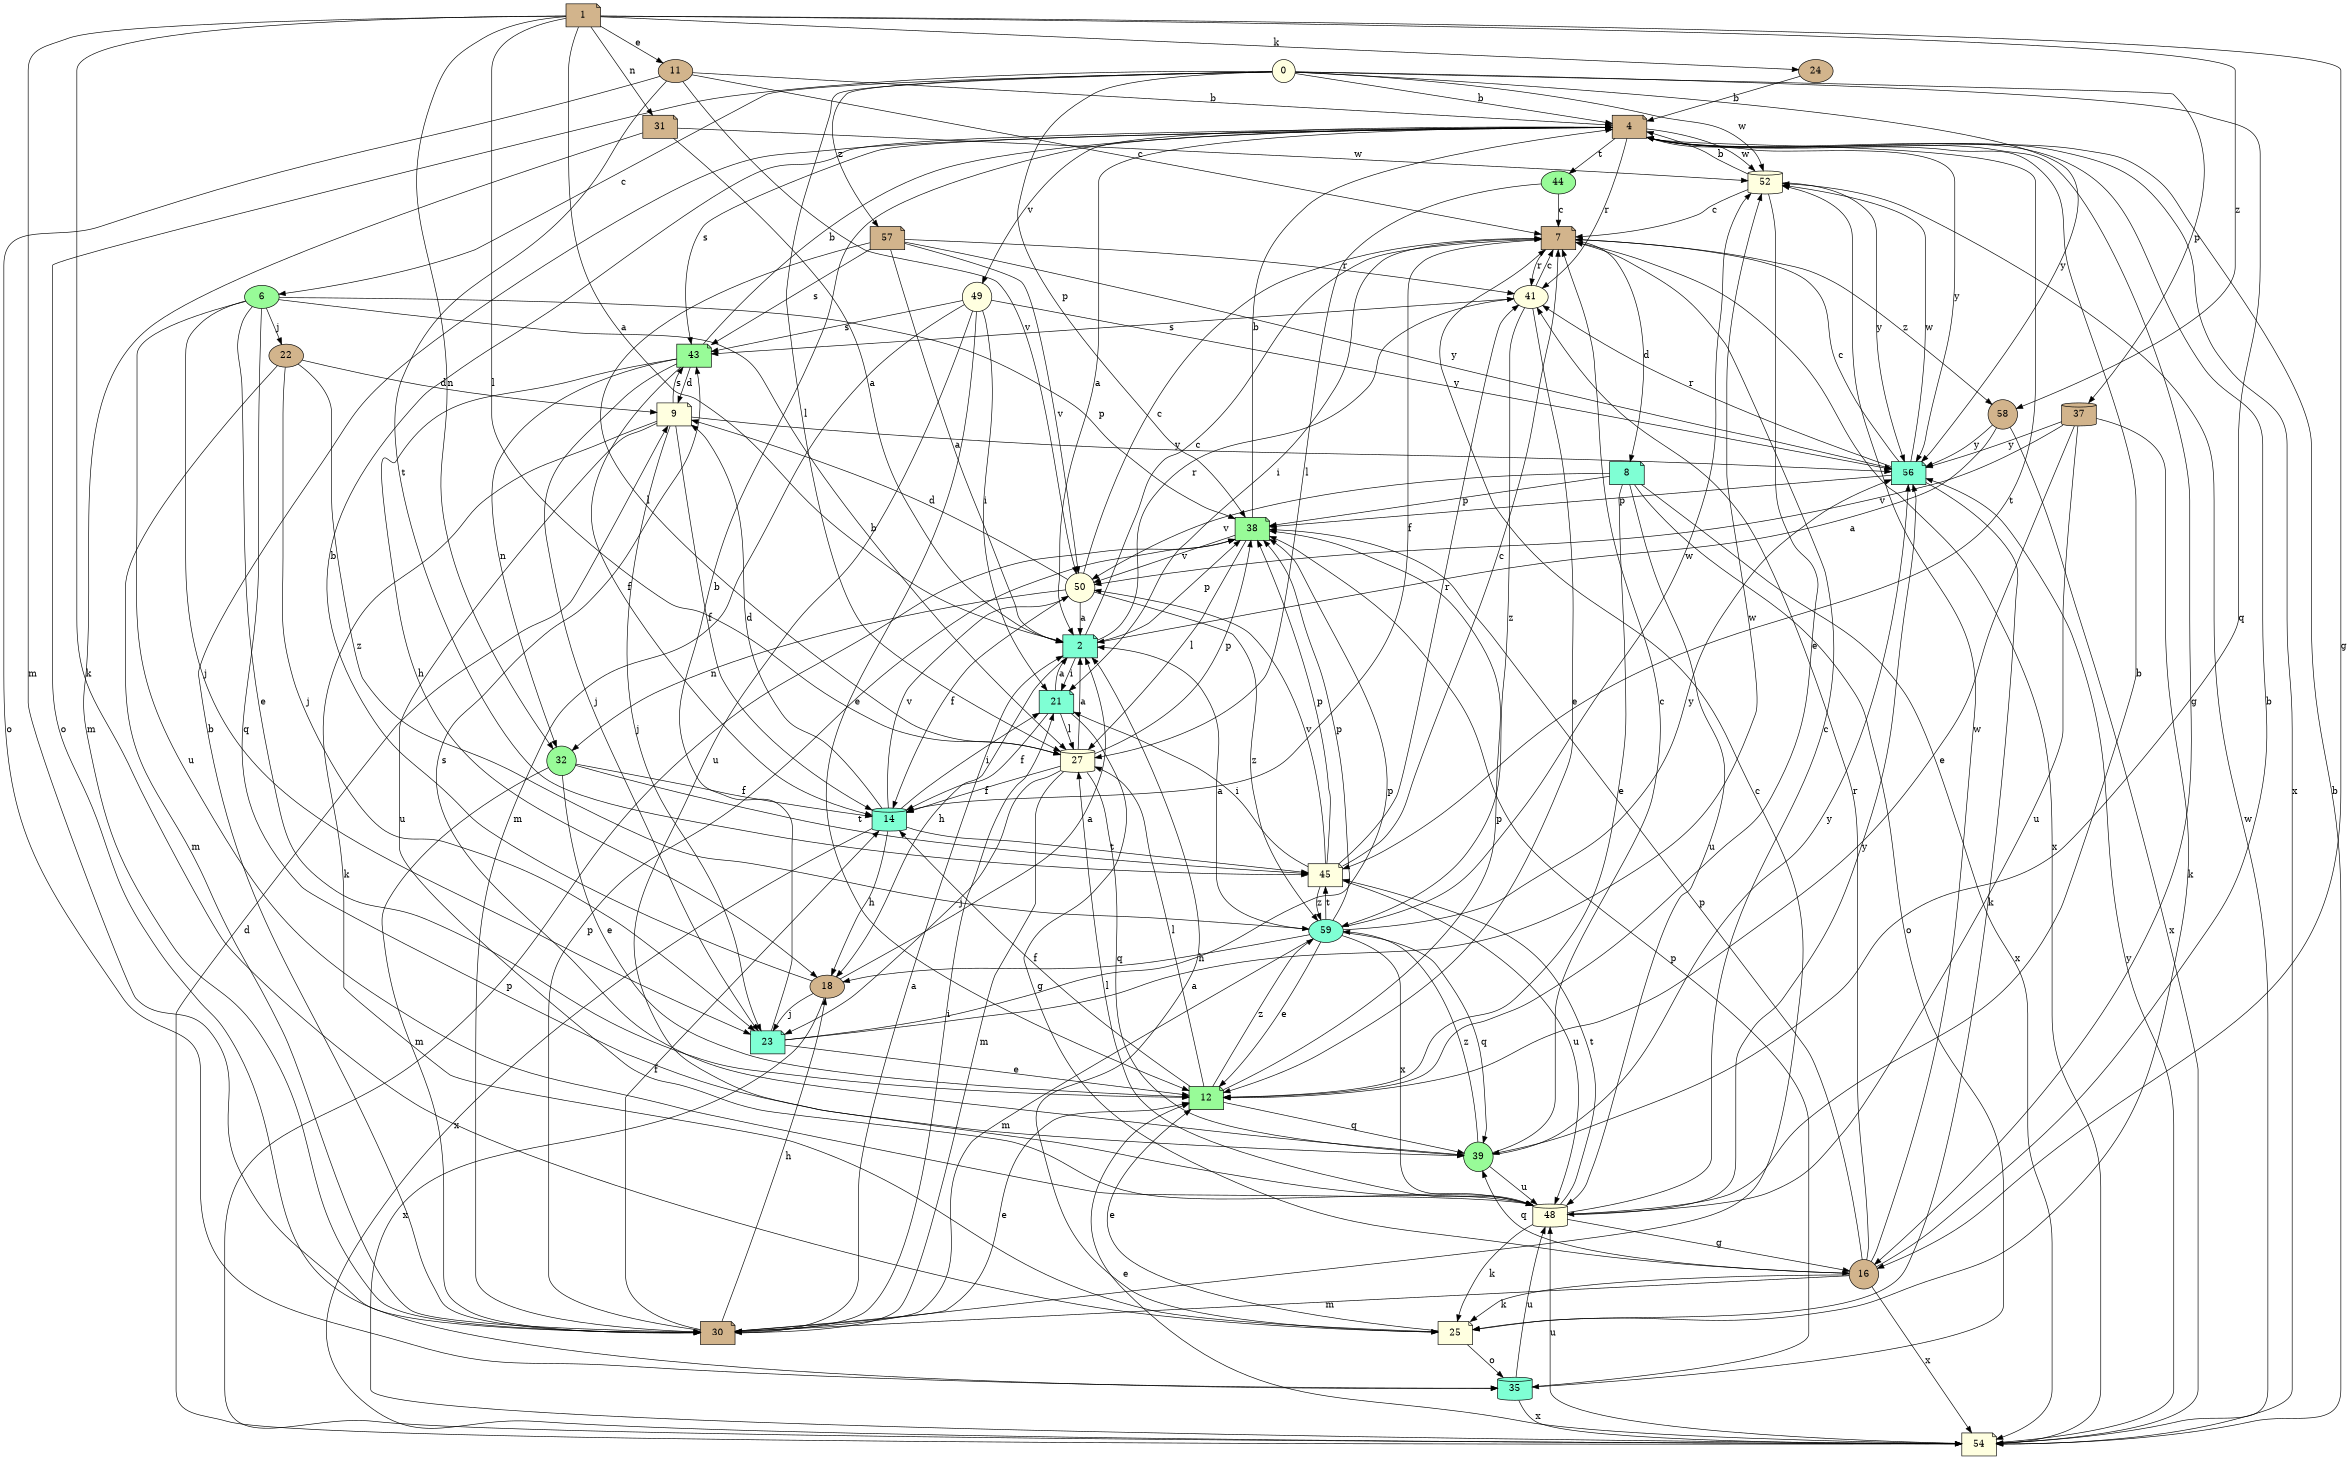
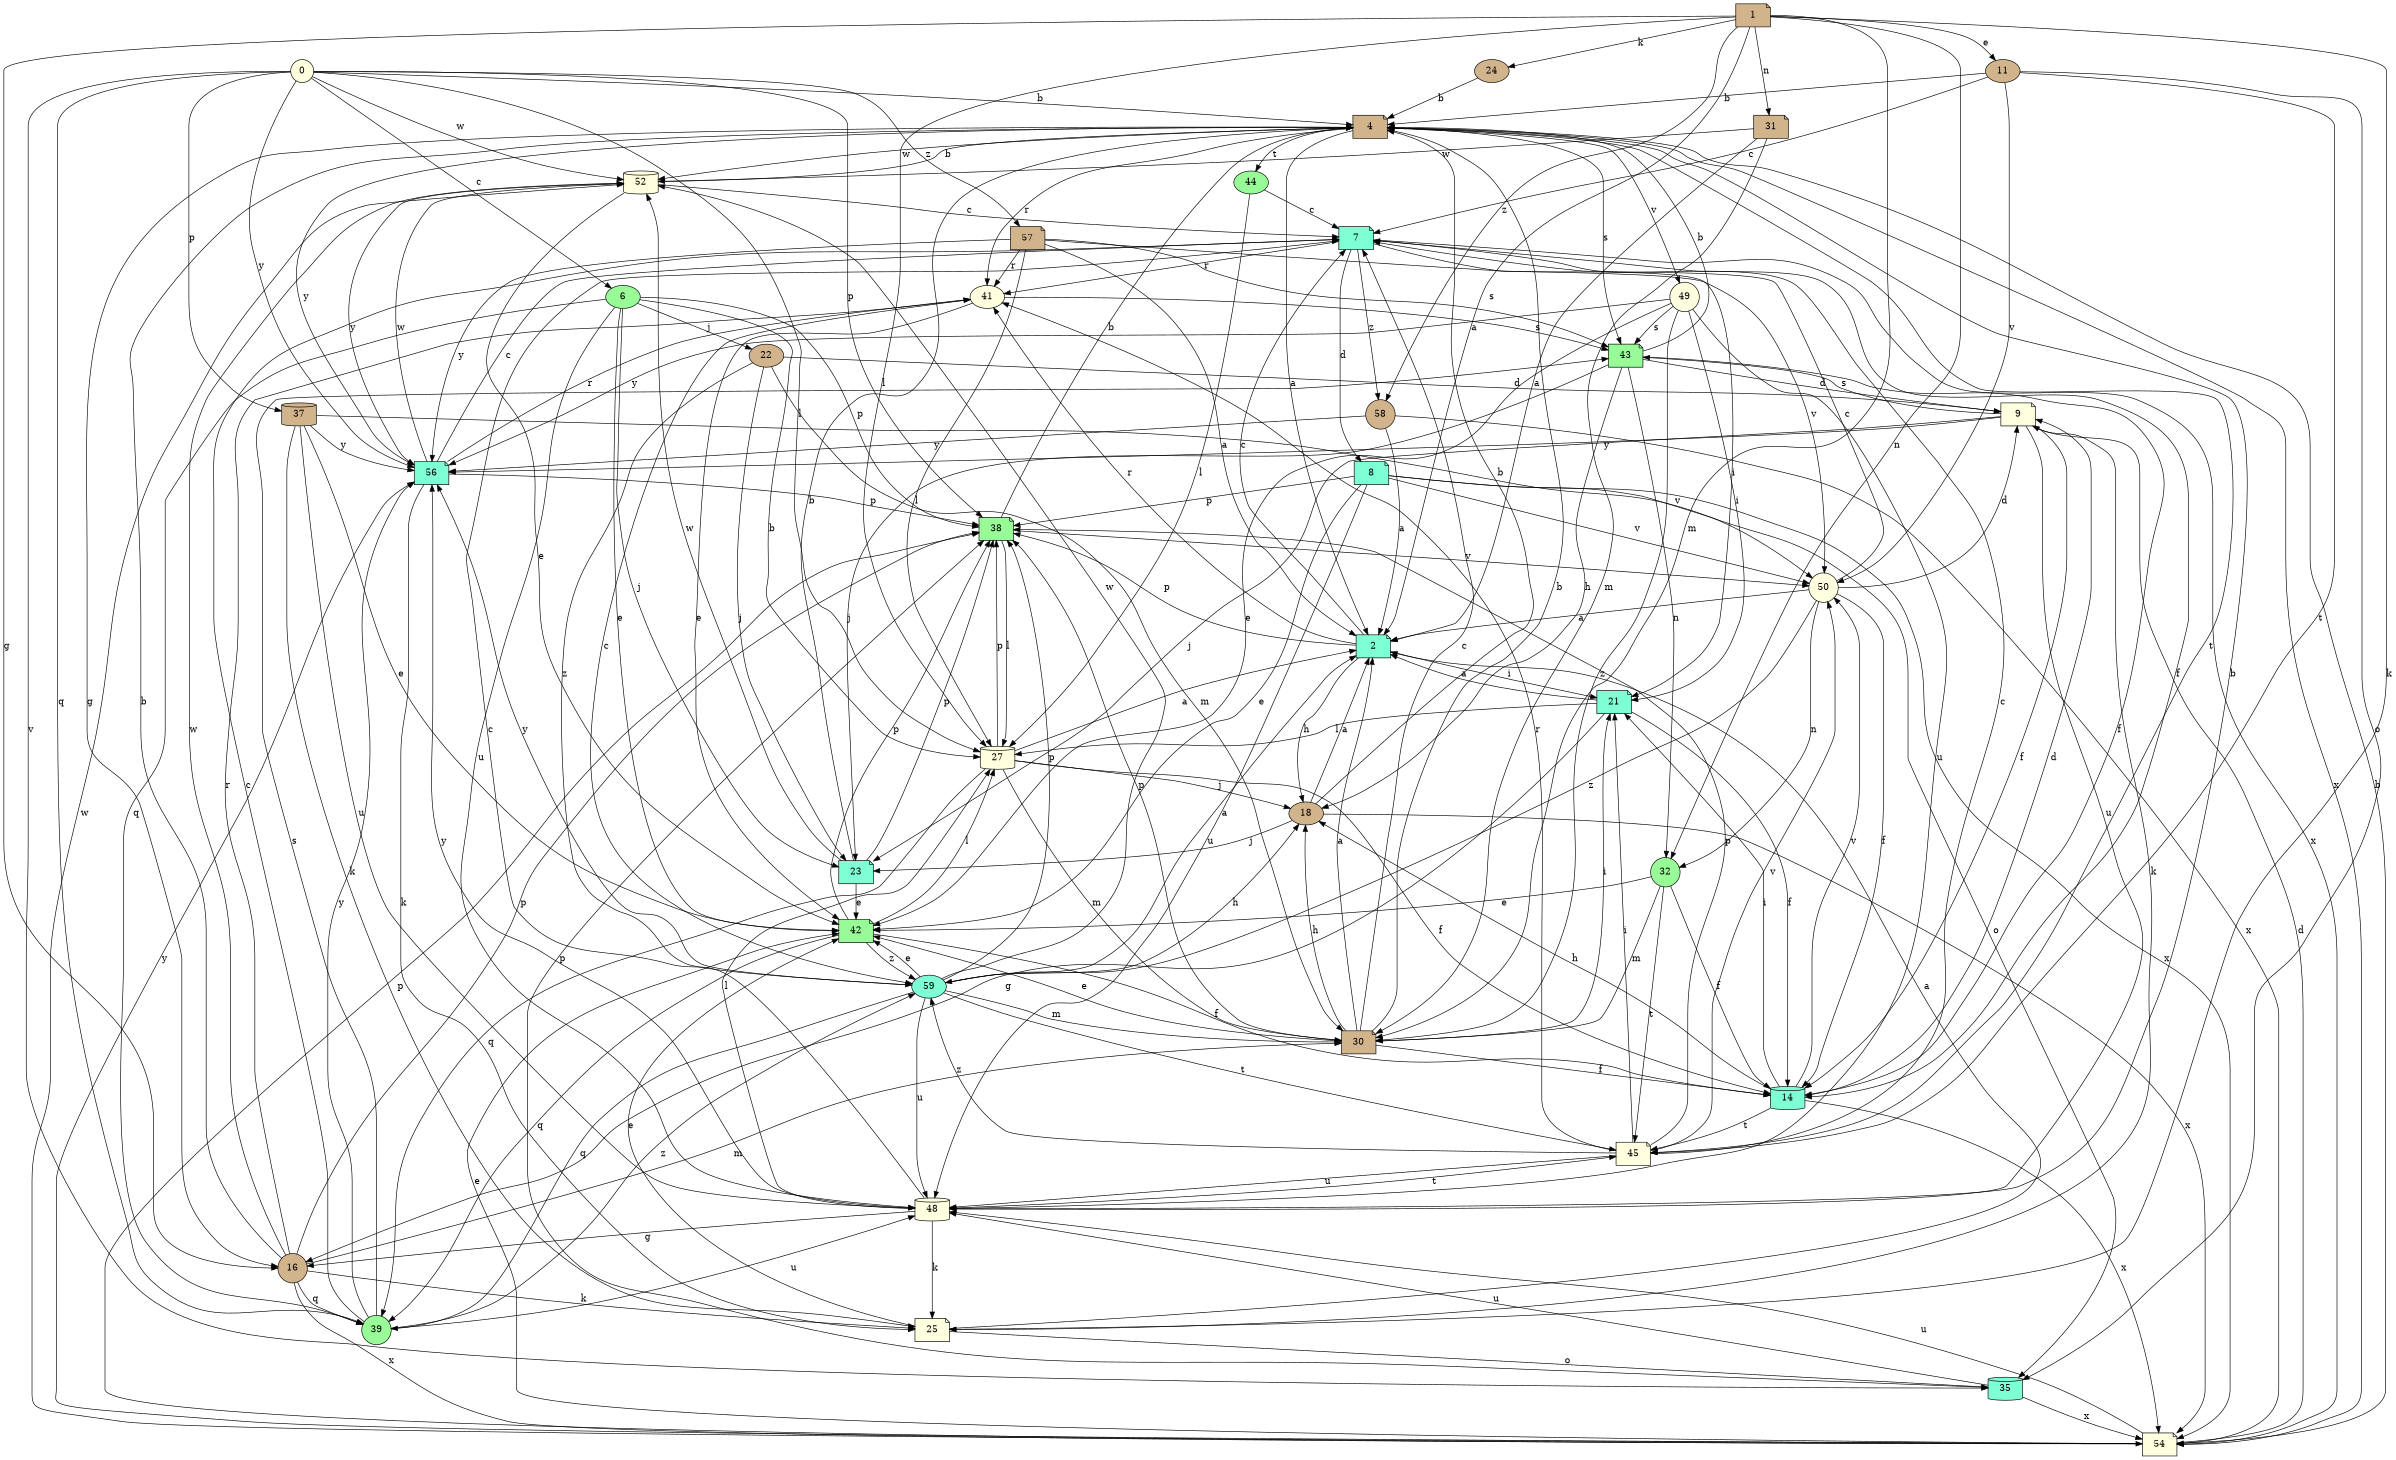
(1558, 238) -> (1356, 238)
(1543, 271) -> none
(1511, 619) -> (606, 646)
(64, 730) -> (31, 730)
(518, 820) -> (1603, 674)
(943, 915) -> (1157, 779)
(1403, 1070) -> (920, 1098)
(1206, 1098) -> (856, 931)
